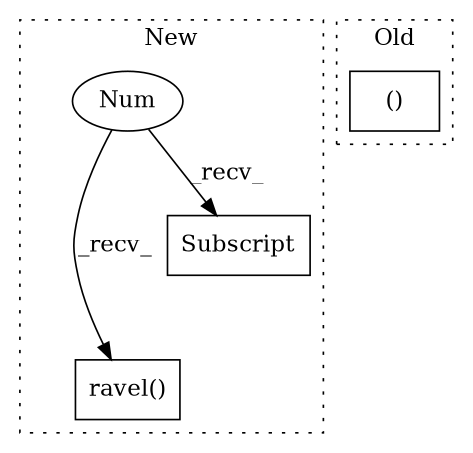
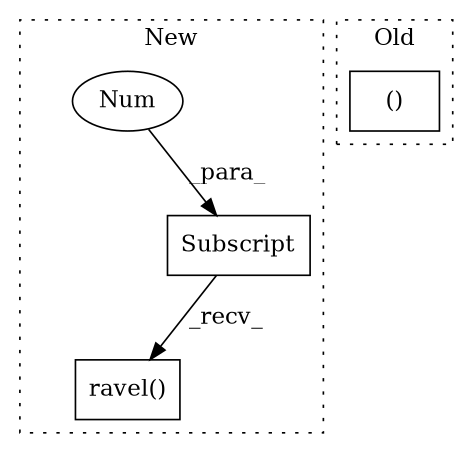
(227, 173) -> (227, 173)
(74, 236) -> (189, 311)
